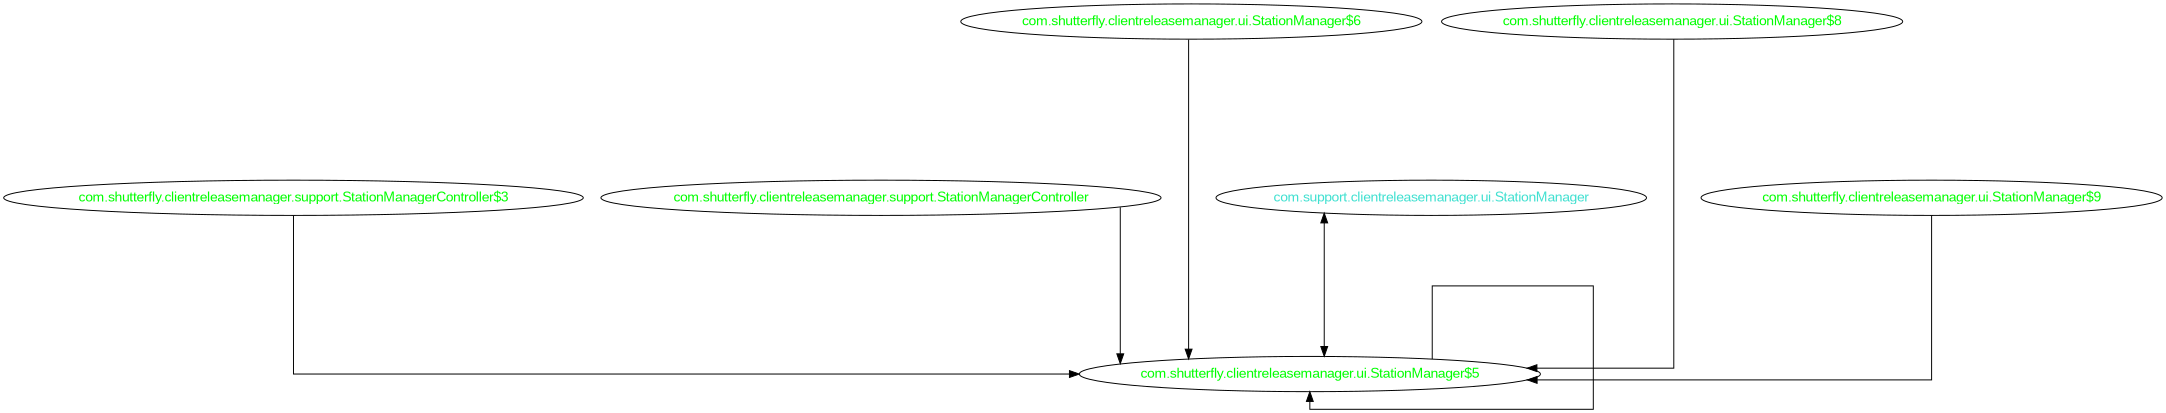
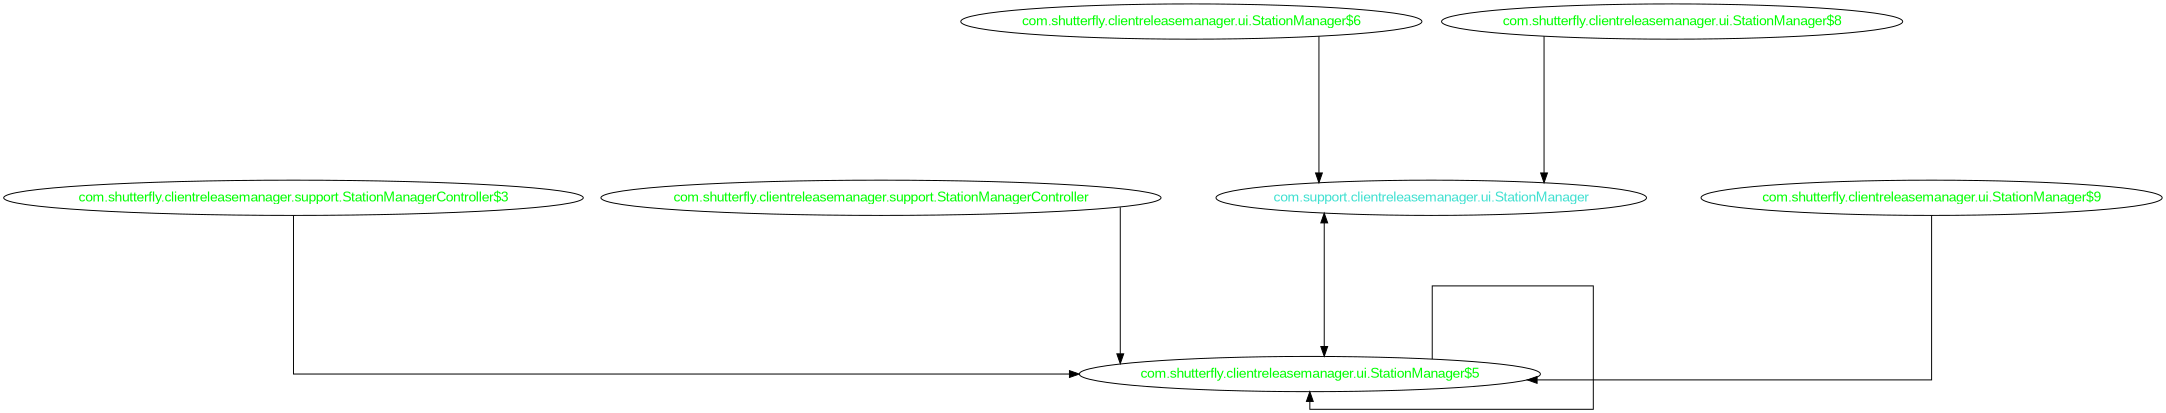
(1189, 194) -> (1319, 105)
(1674, 272) -> (1544, 105)
